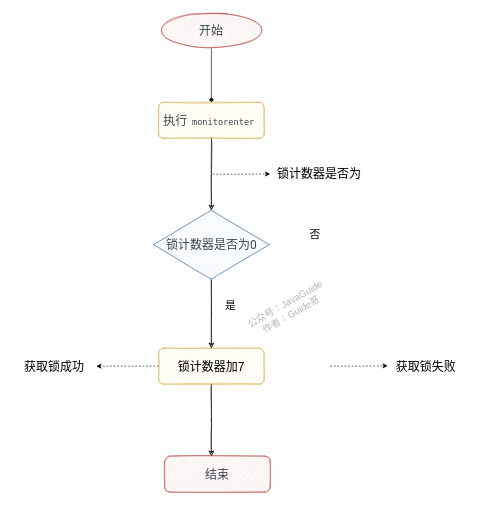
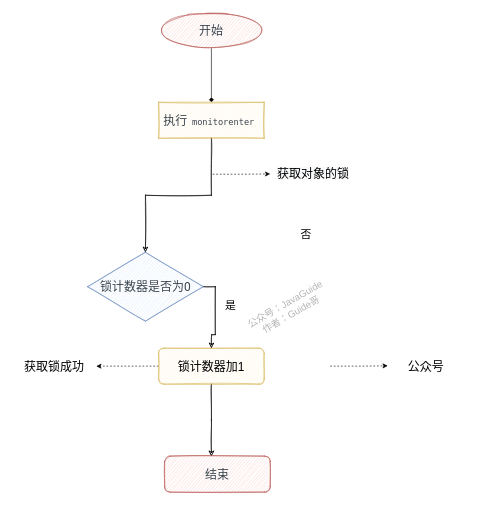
(212, 120) -> (212, 120)
(320, 174) -> (314, 174)
(315, 234) -> (306, 234)
(212, 245) -> (146, 287)
(212, 366) -> (212, 366)
(426, 366) -> (426, 366)
